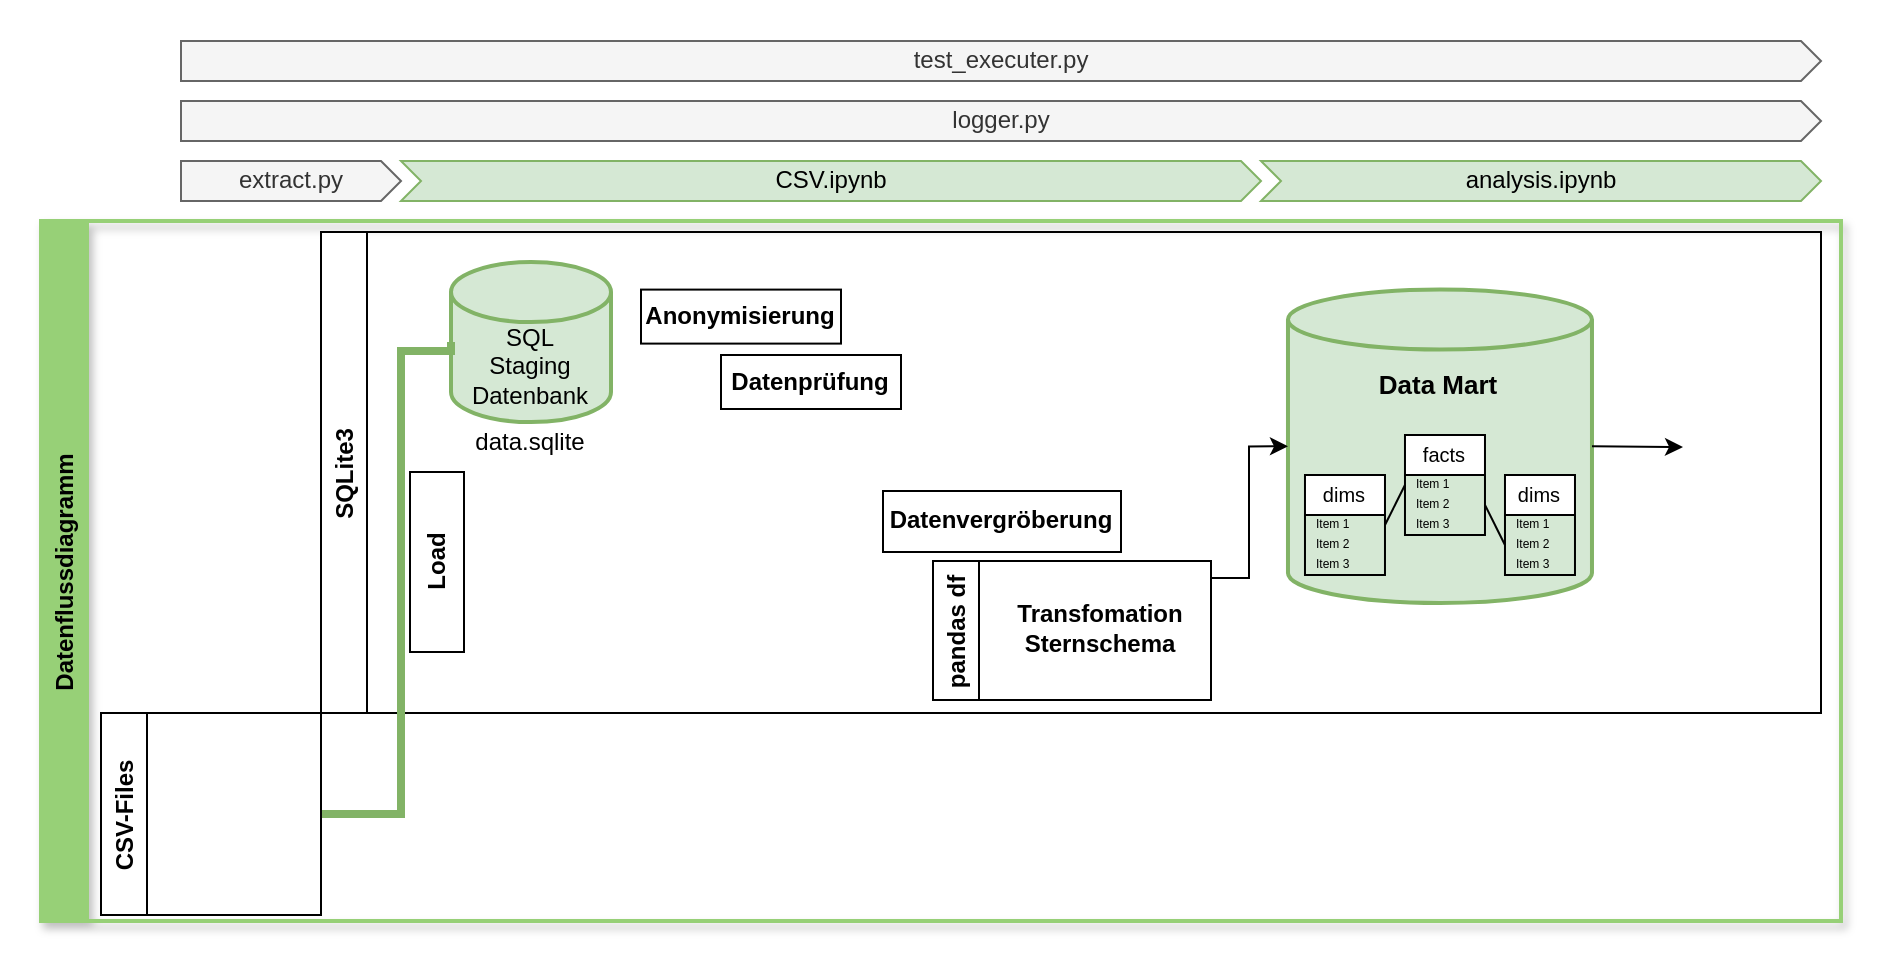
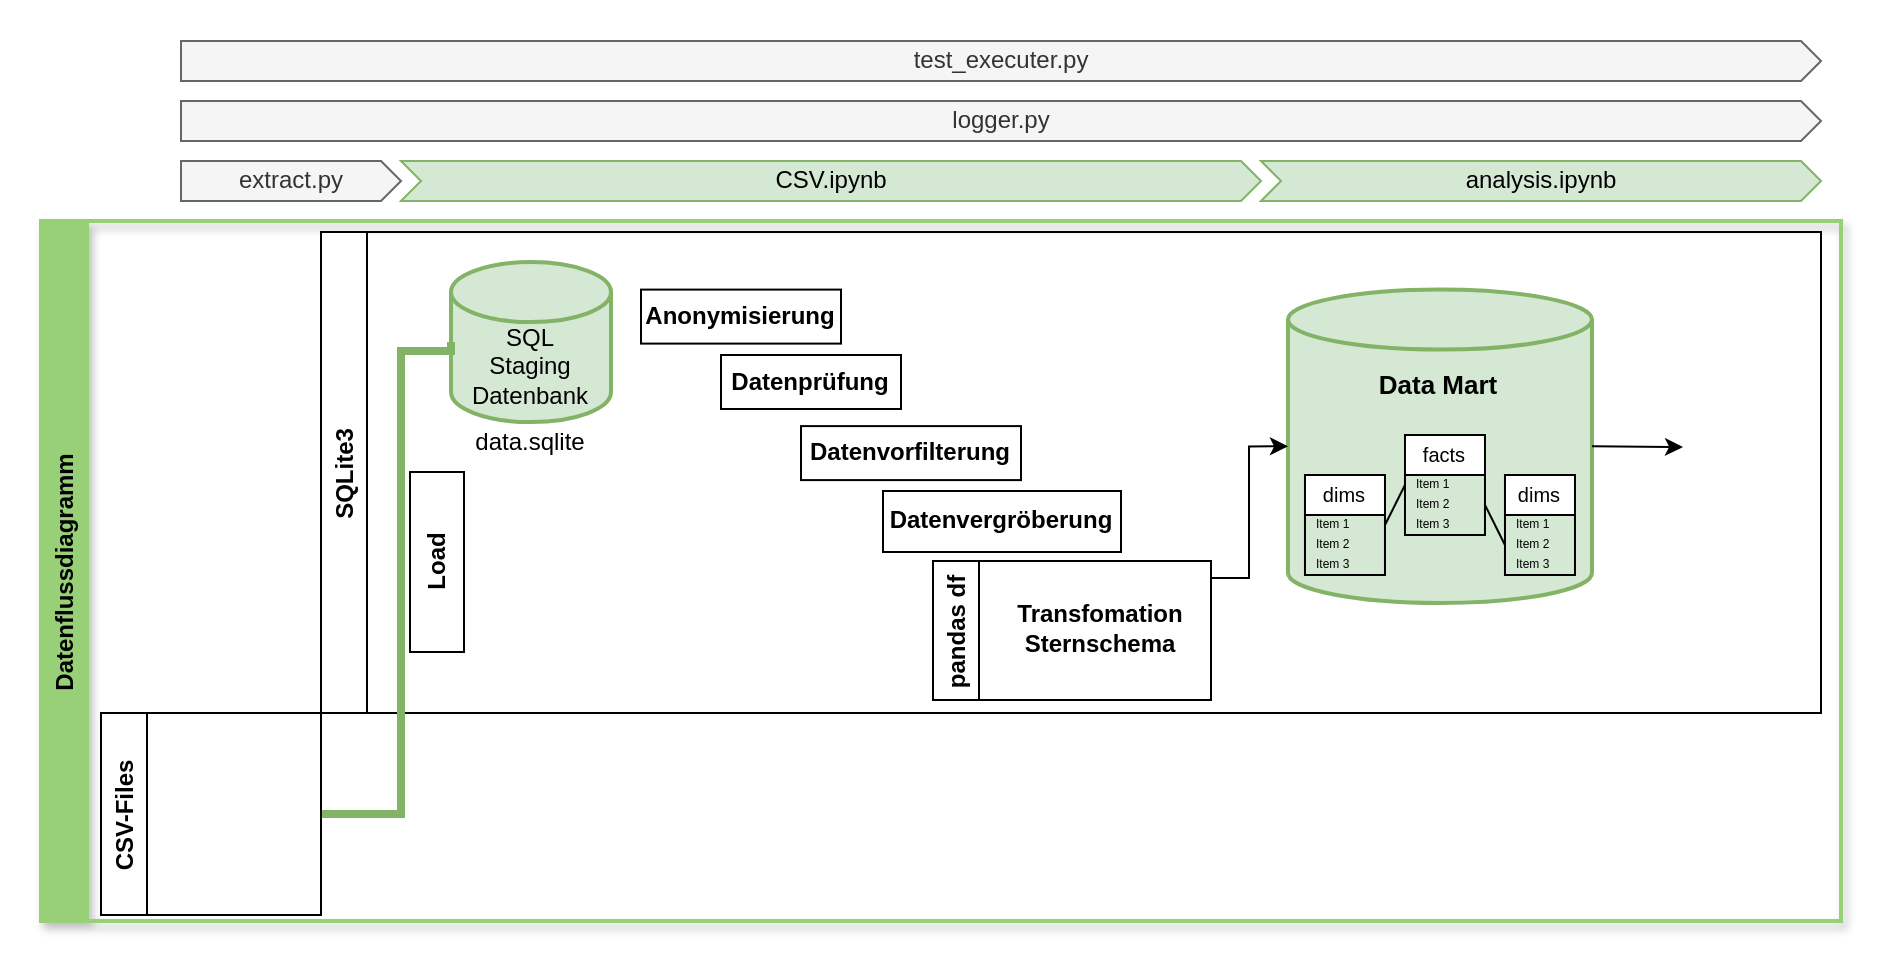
none -> (911, 453)
